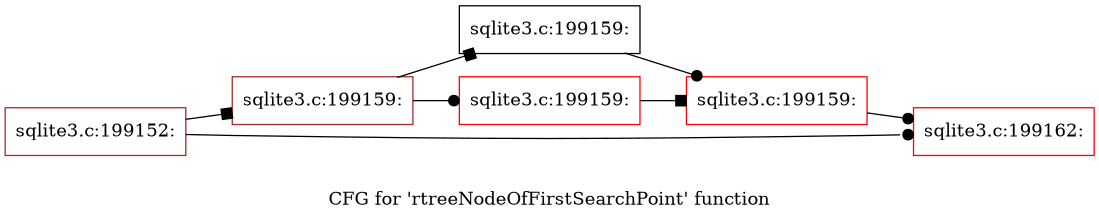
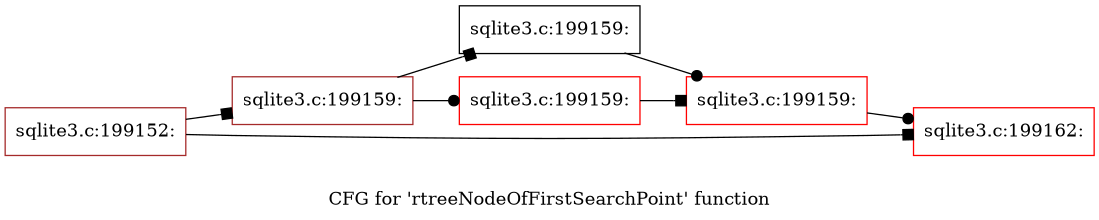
(543, 138) -> (543, 138)
